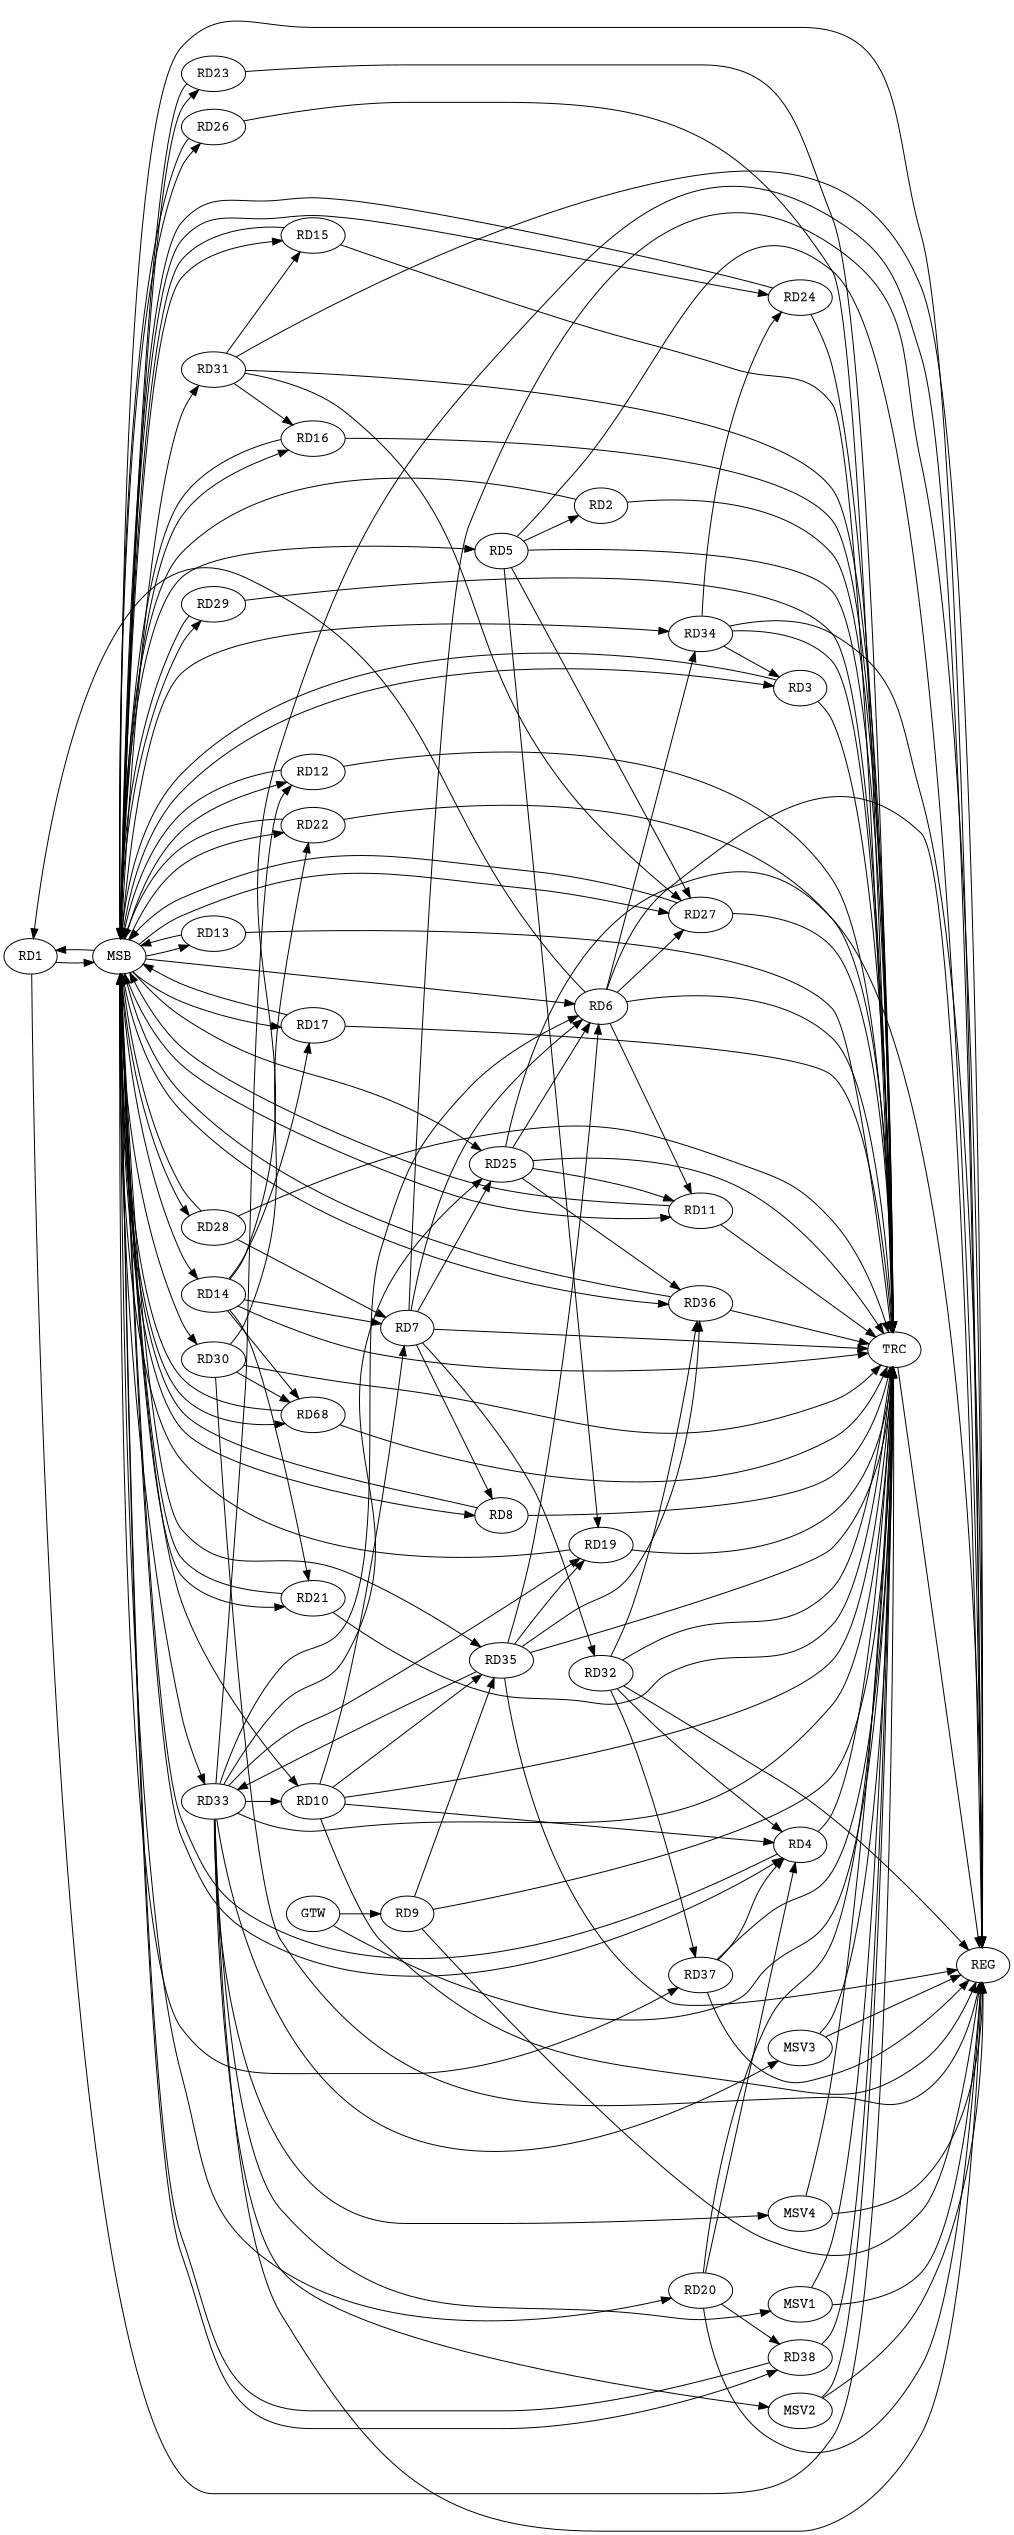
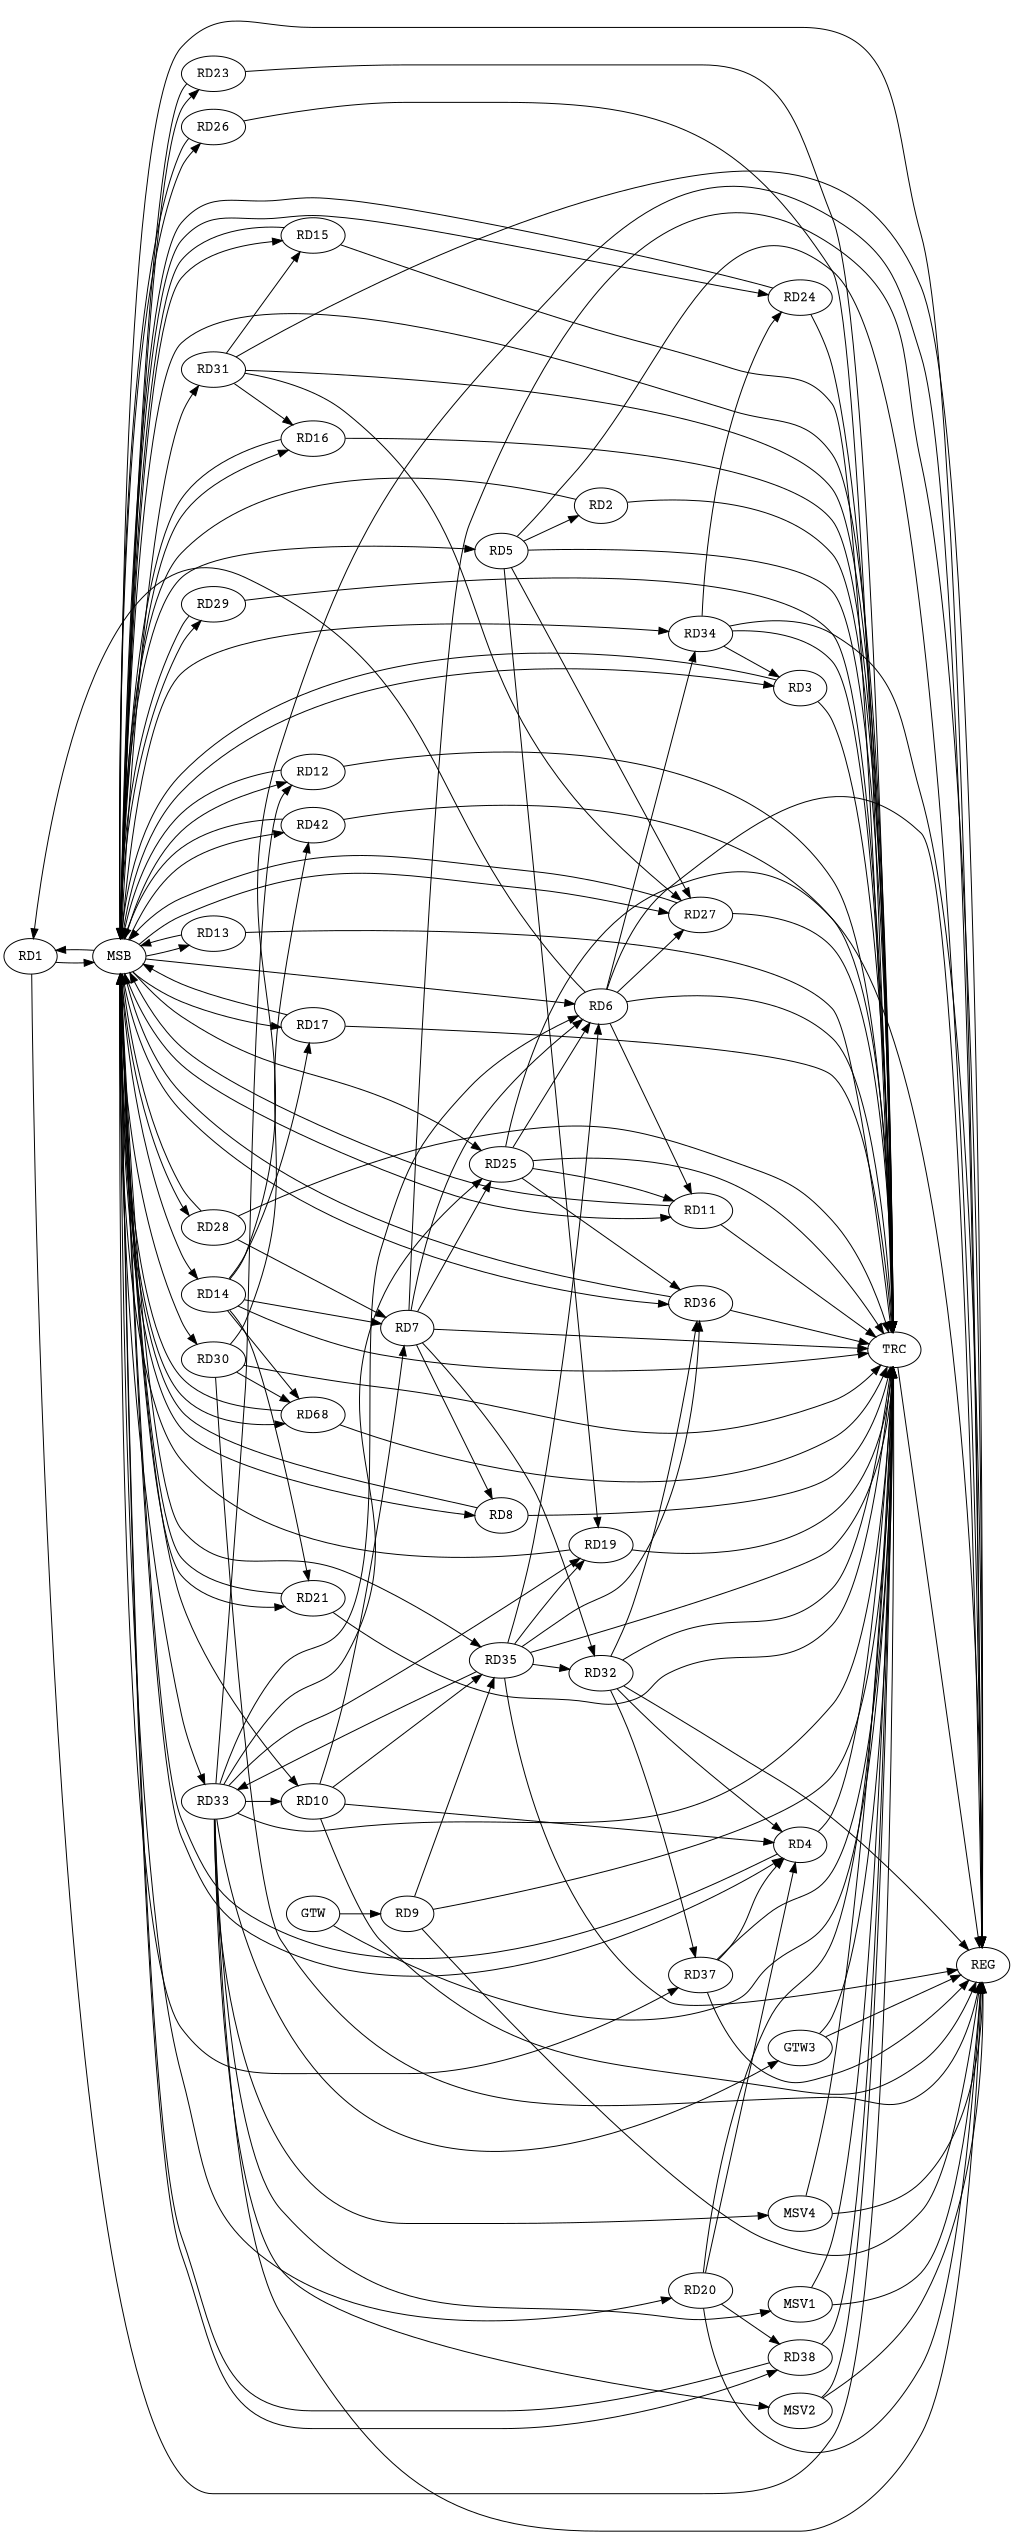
(313, 825) -> (313, 825)
none -> (546, 1666)
(736, 1712) -> (592, 369)
(800, 2048) -> (800, 2048)
